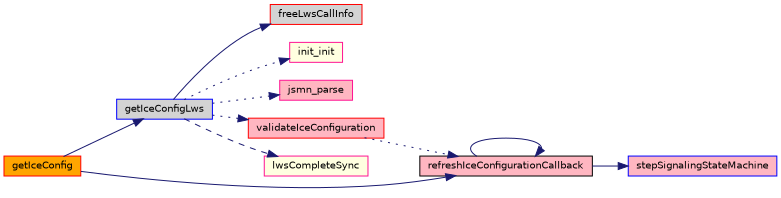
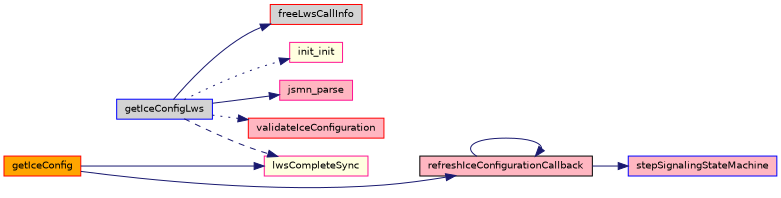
(241, 100) -> (241, 100)
(99, 140) -> (168, 166)
(406, 146) -> none
